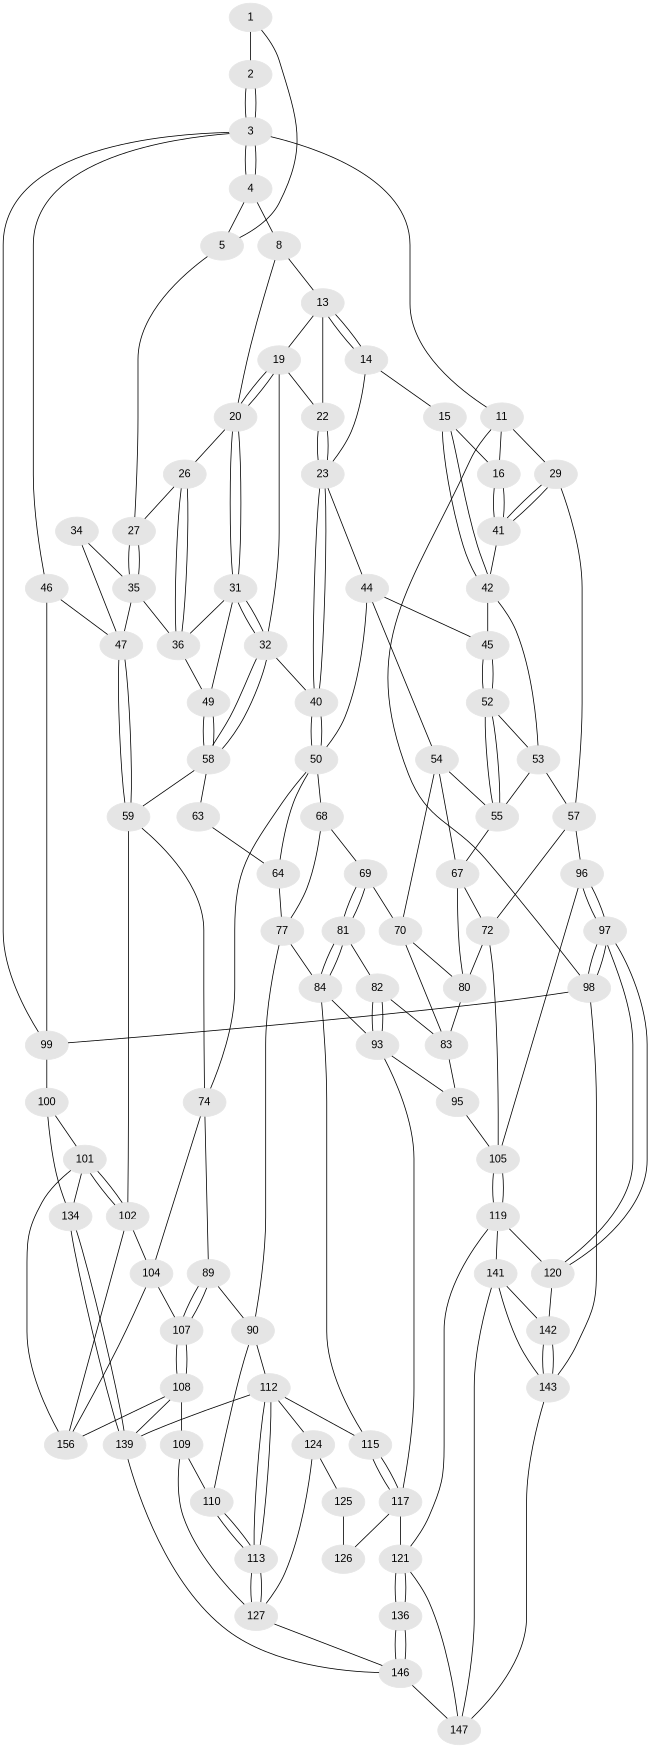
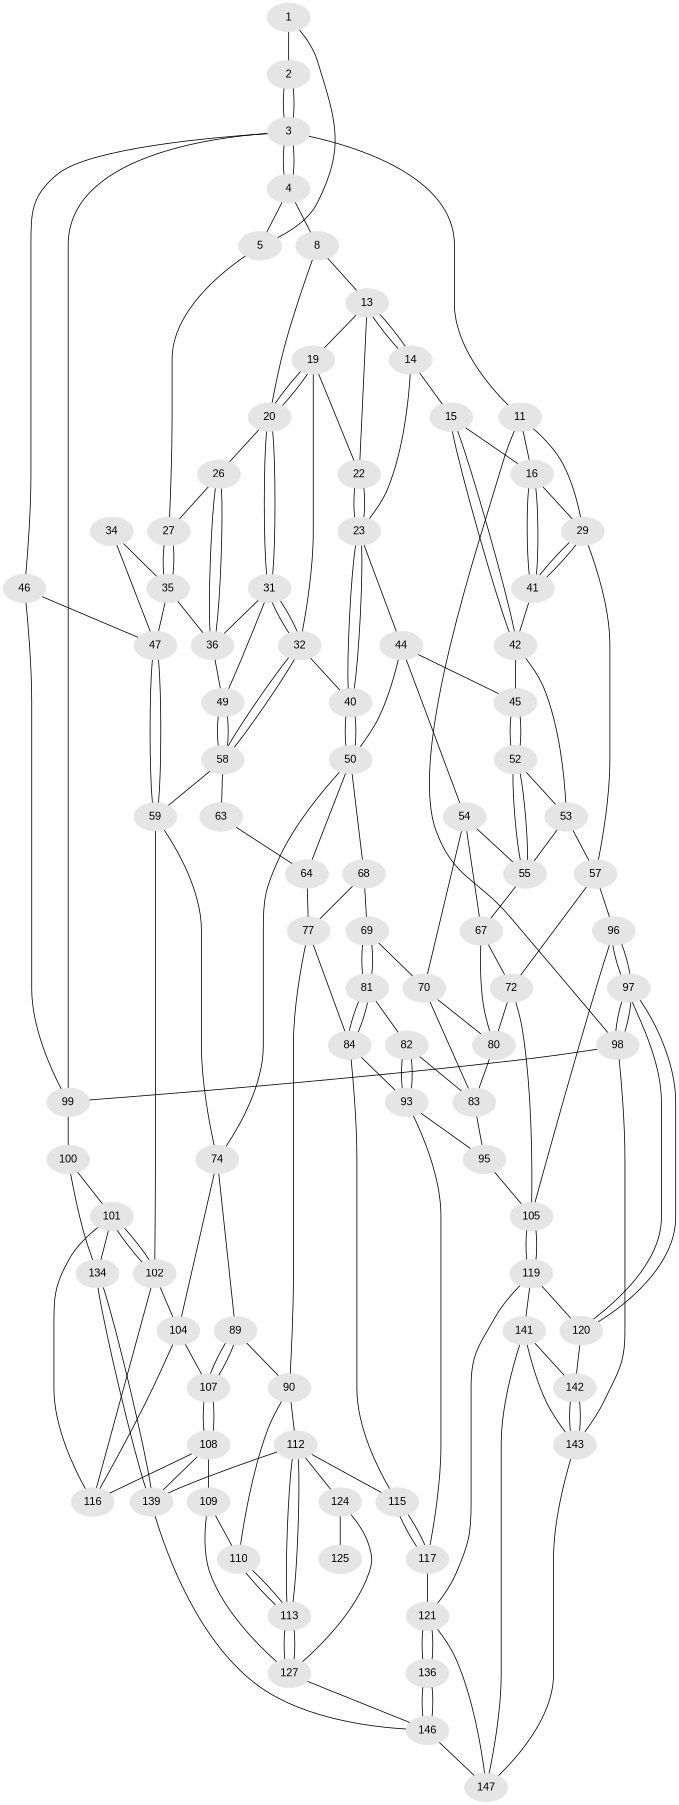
none -> (558, 503)
(66, 1445) -> (93, 1502)
(343, 1559) -> none
